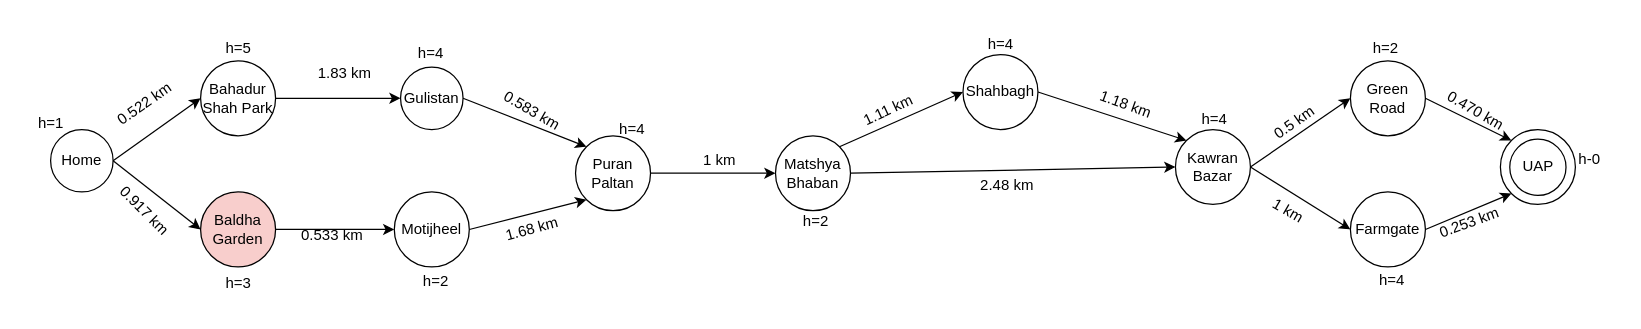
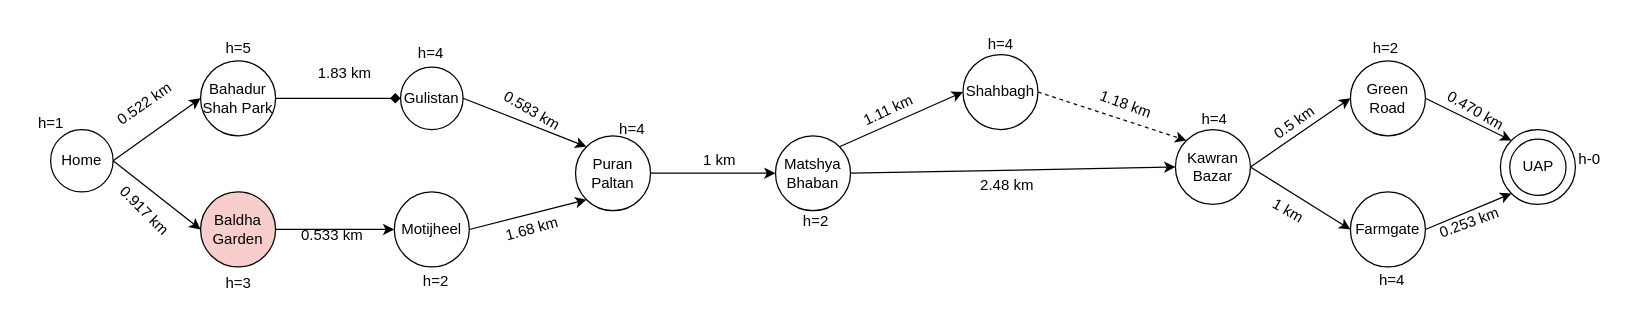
(391, 98) -> (390, 98)
(1110, 115) -> (1110, 115)
